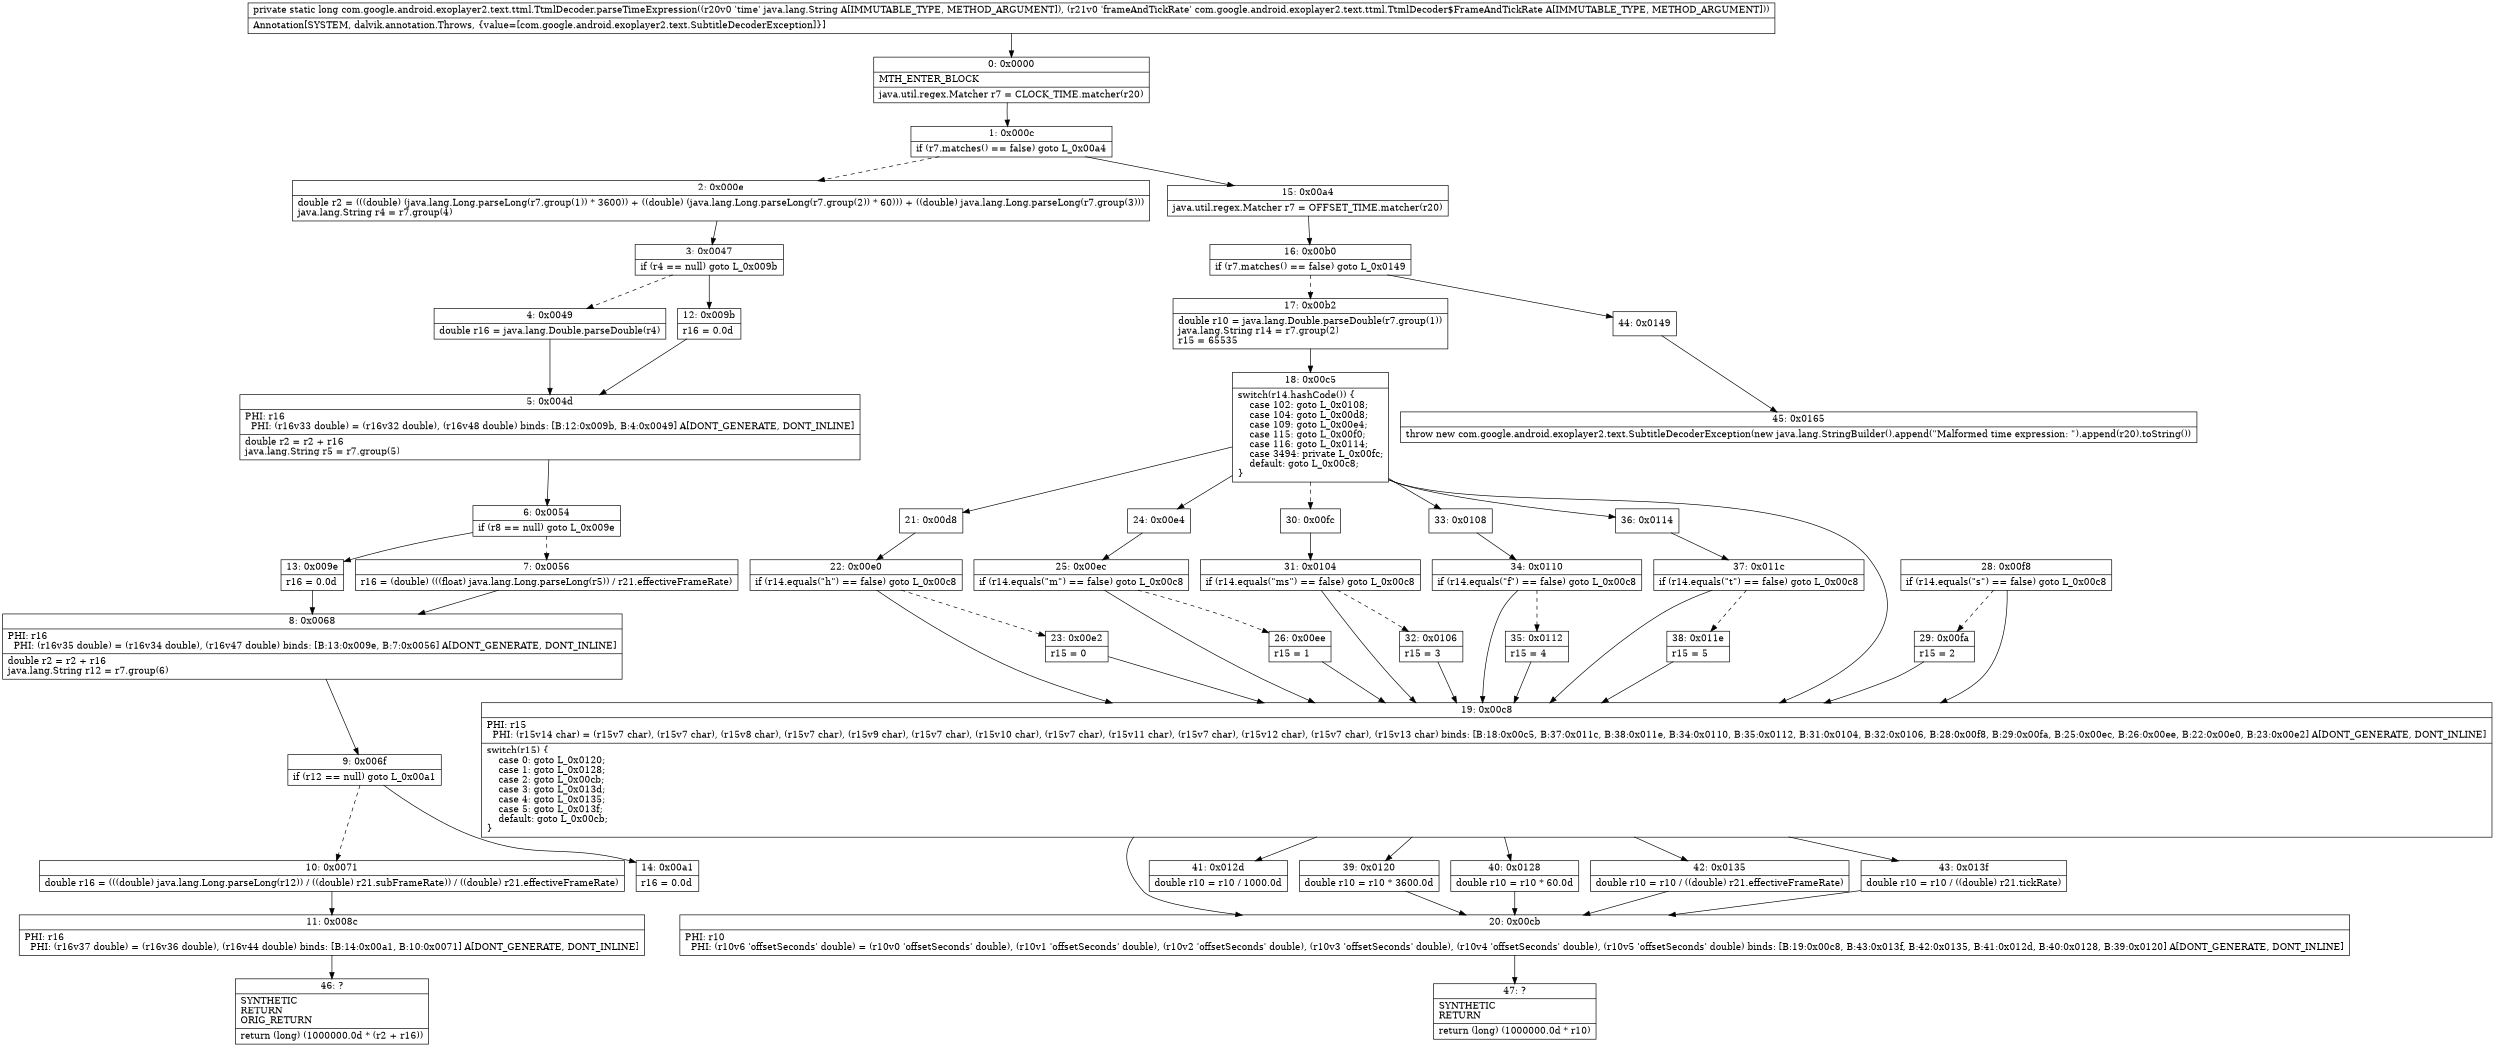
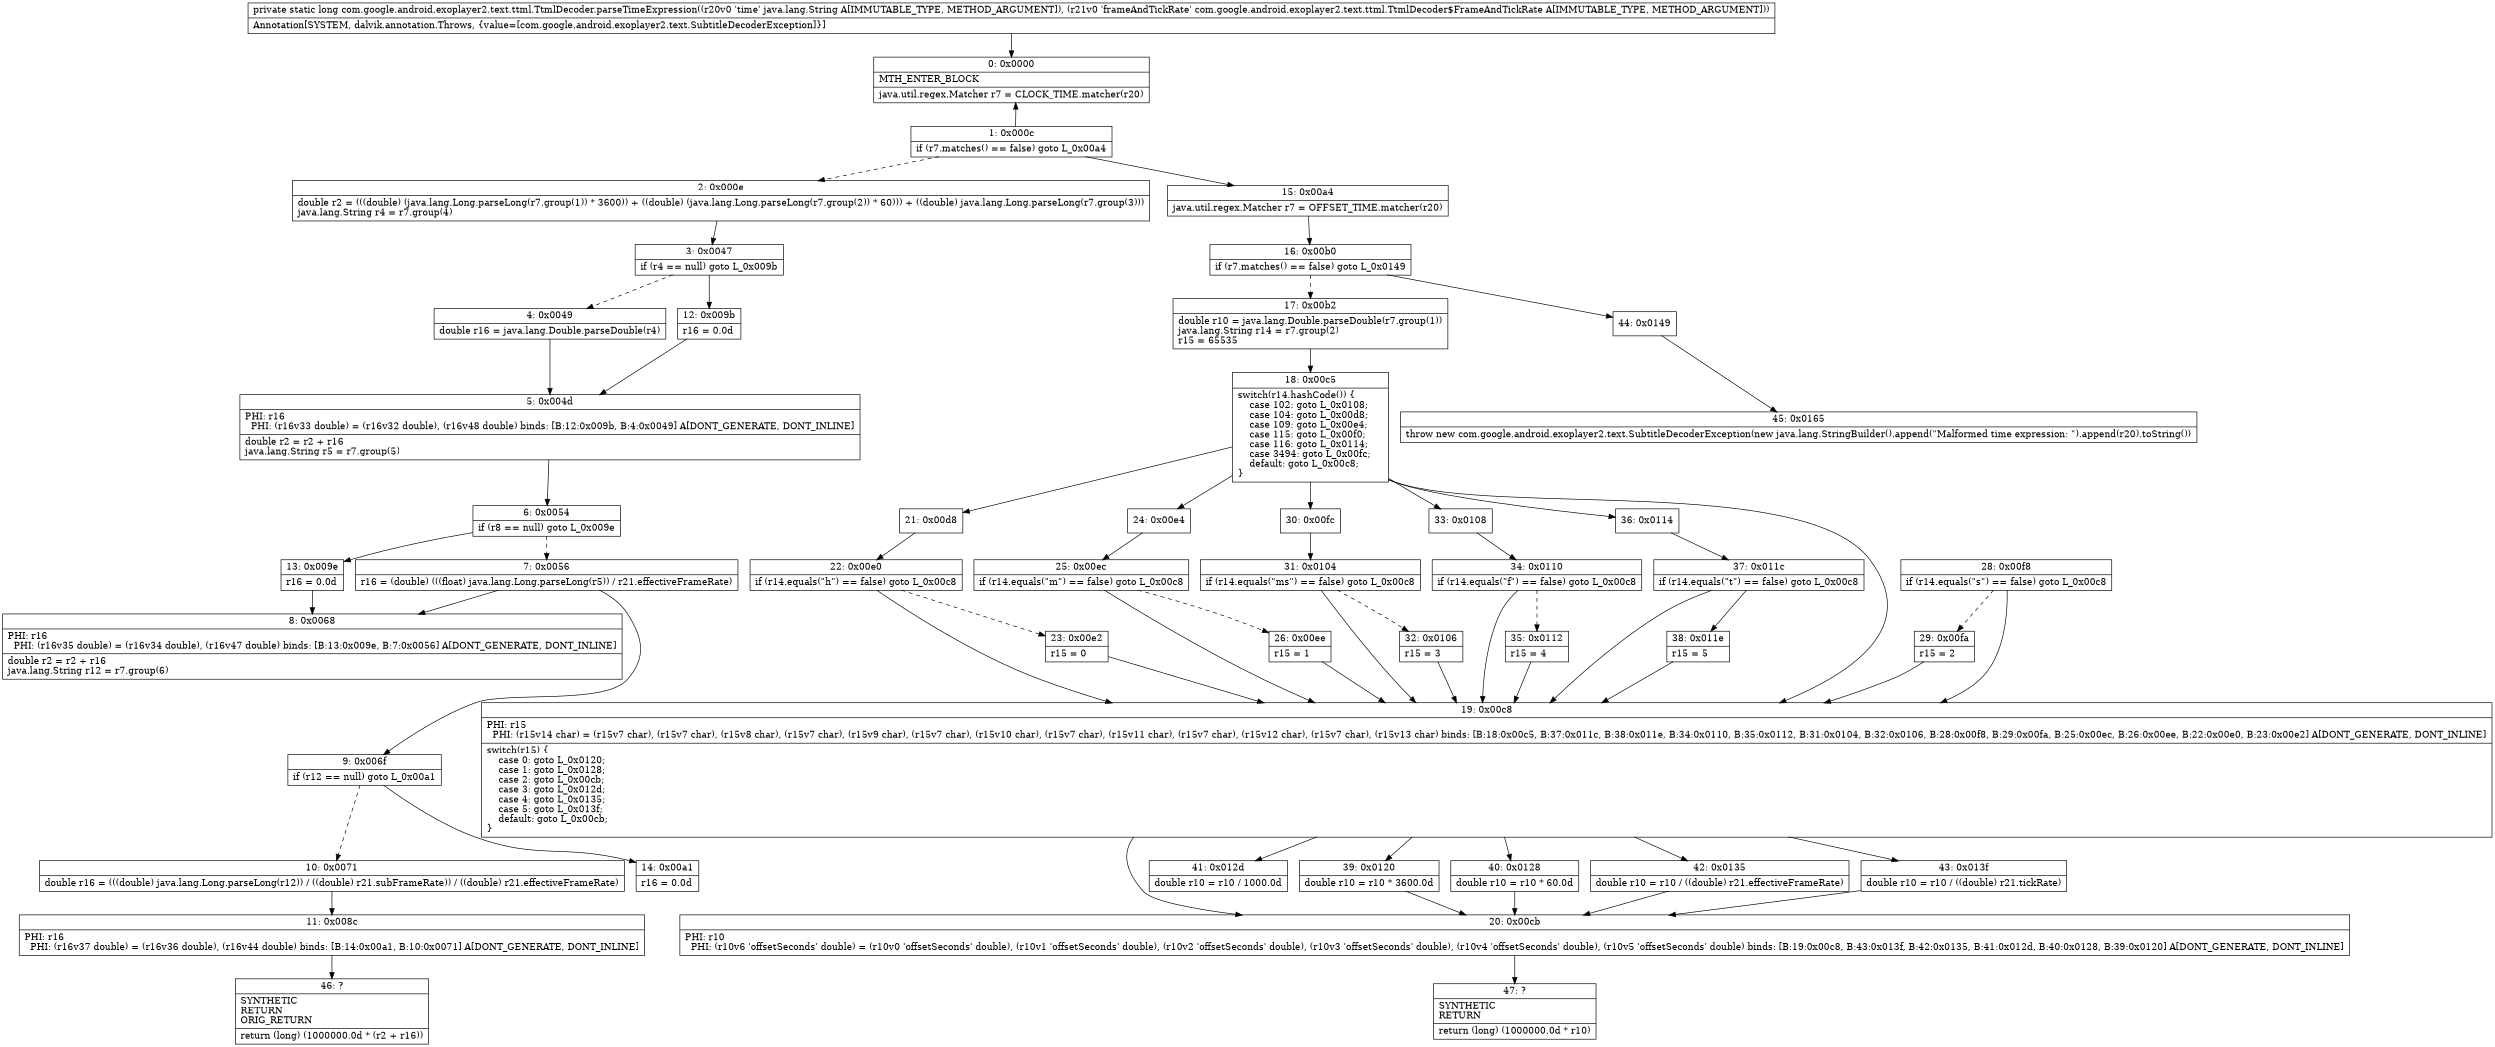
(1007, 111) -> (1016, 118)
(1310, 454) -> (1304, 454)
(1310, 492) -> (1310, 492)
(1731, 608) -> (1731, 608)
(341, 714) -> (558, 696)
(546, 790) -> (546, 790)
